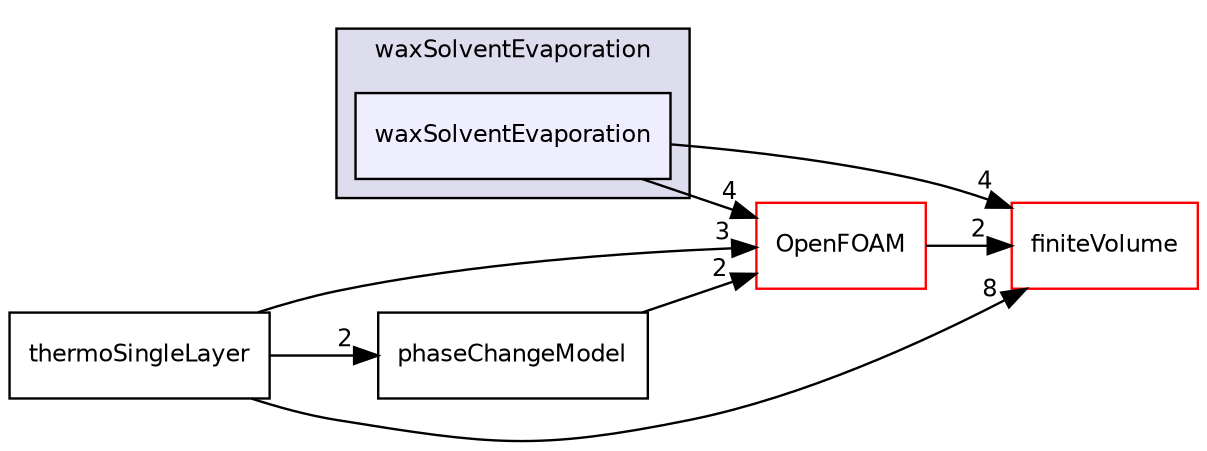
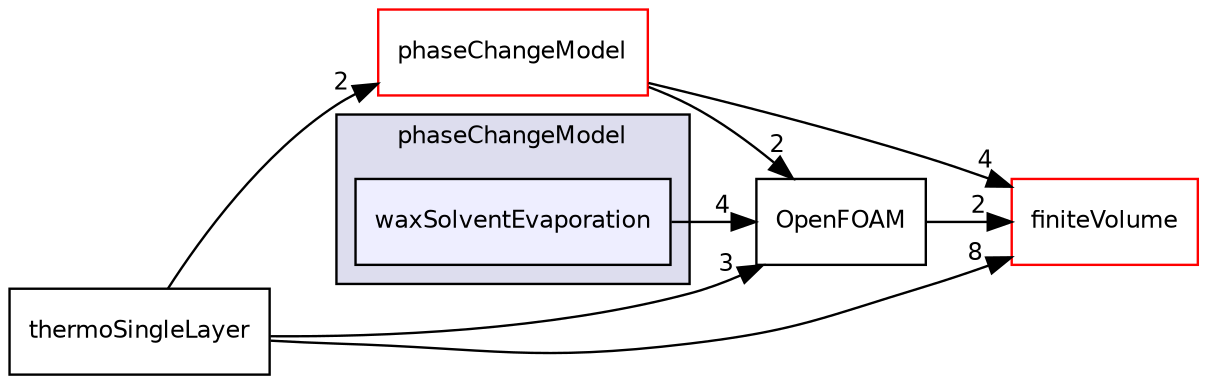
(513, 51) -> (513, 137)
(831, 163) -> (820, 127)
(841, 246) -> (841, 222)
(513, 356) -> (513, 52)
